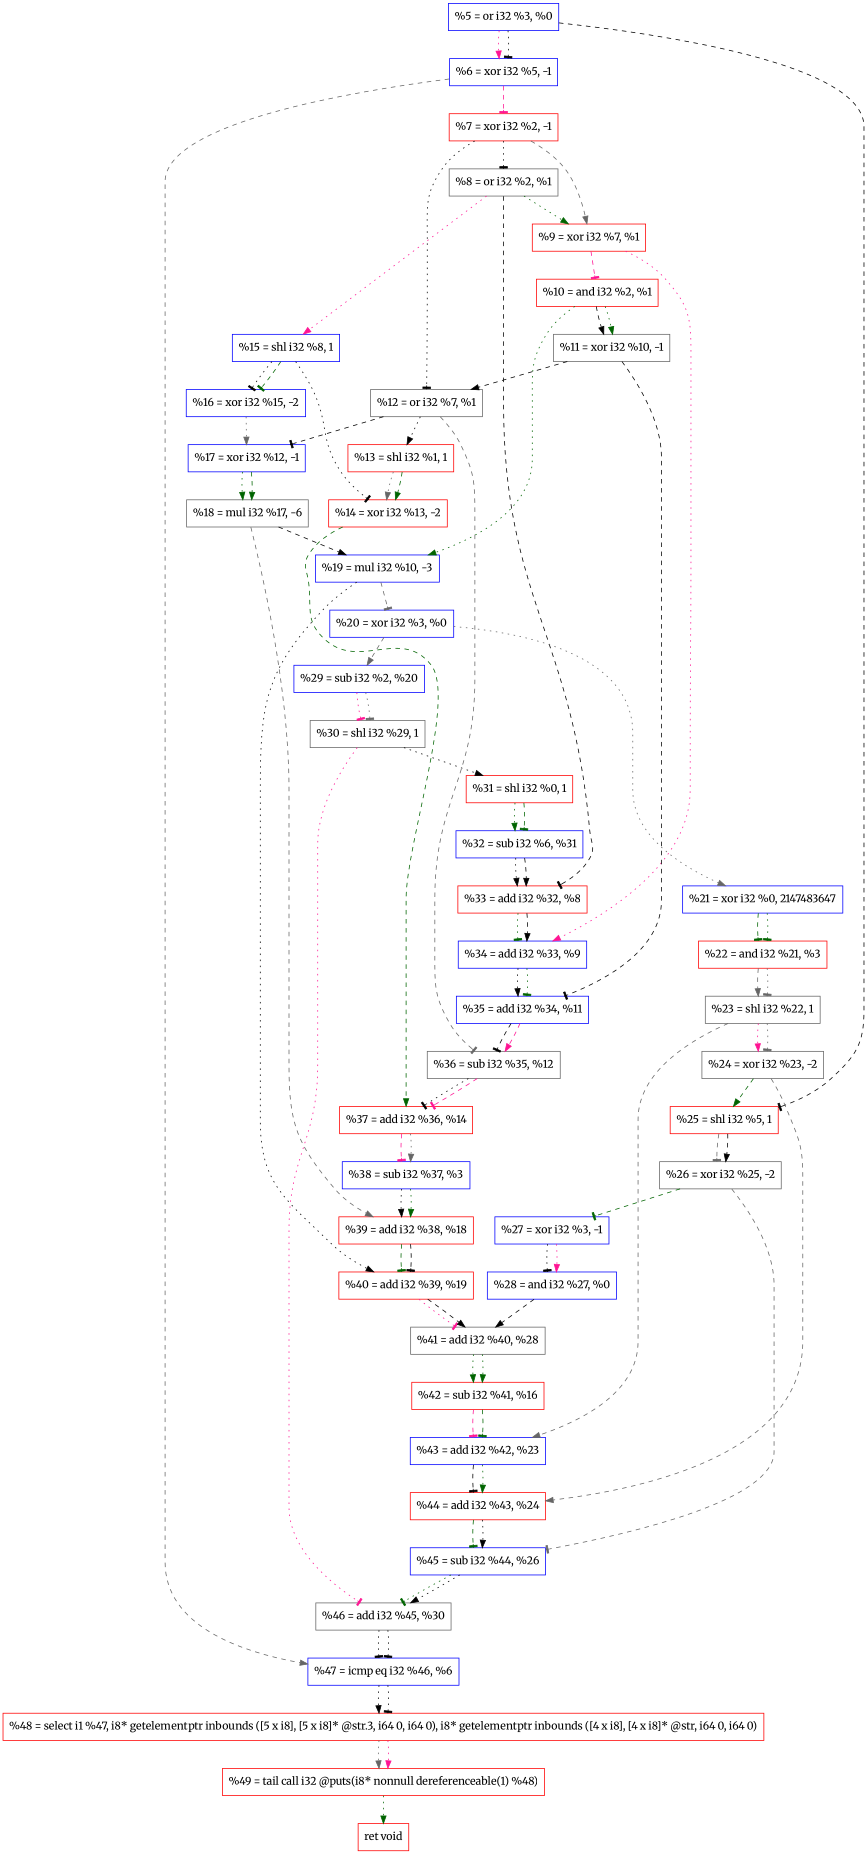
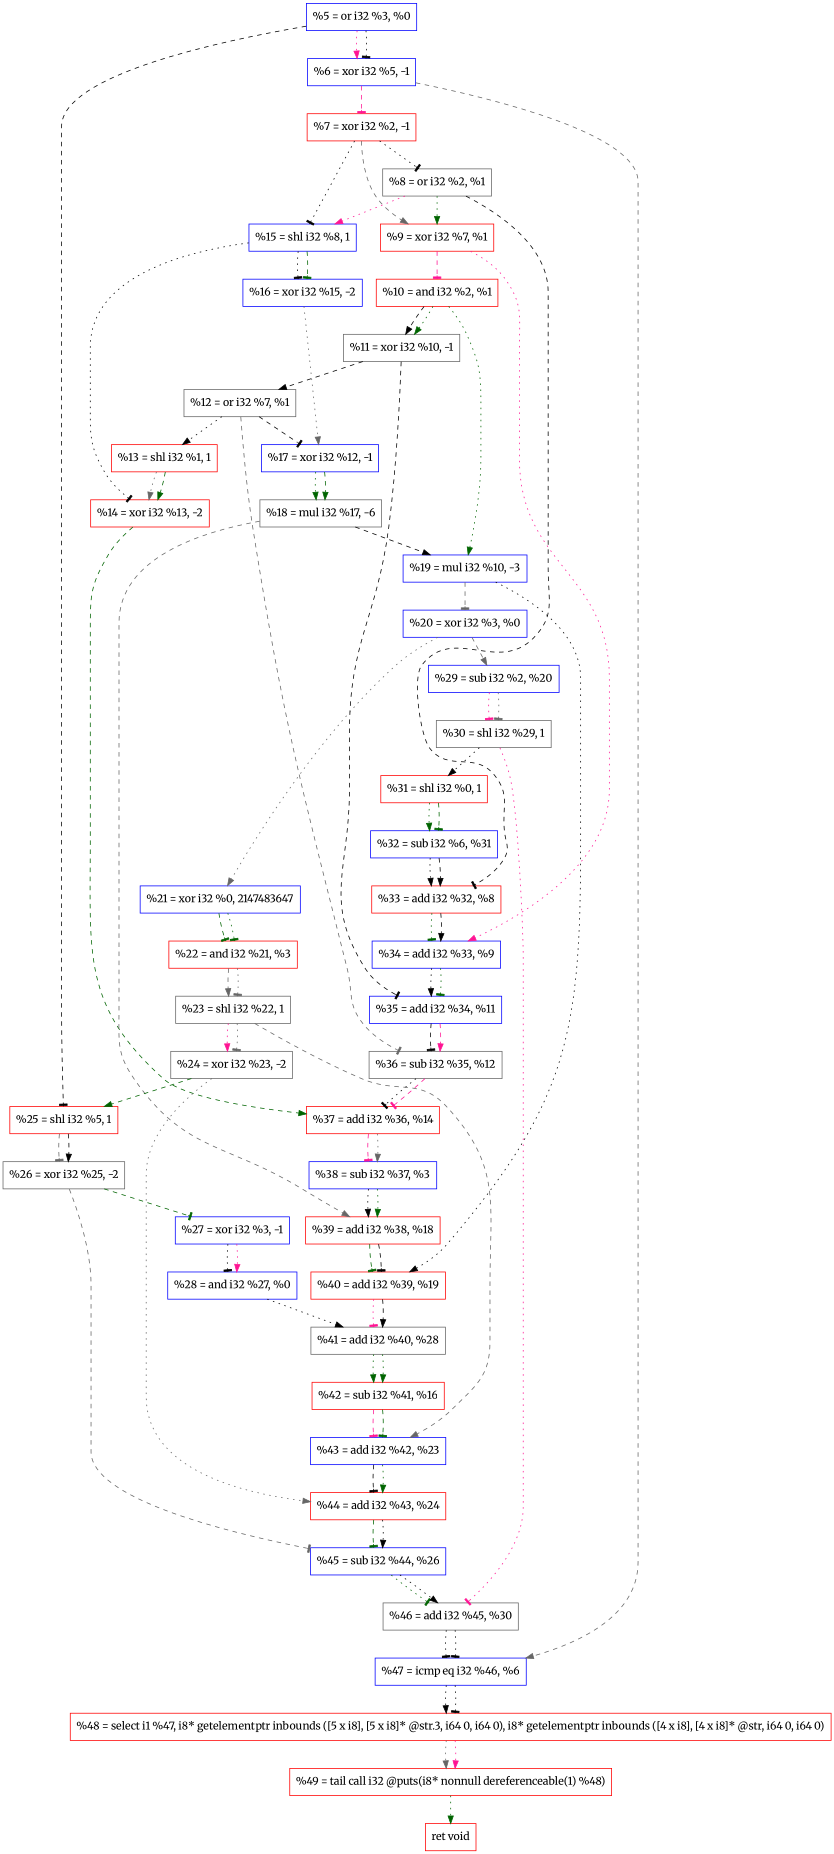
(427, 254) -> (333, 181)
(518, 1311) -> (302, 1312)
(798, 1367) -> (146, 1328)
